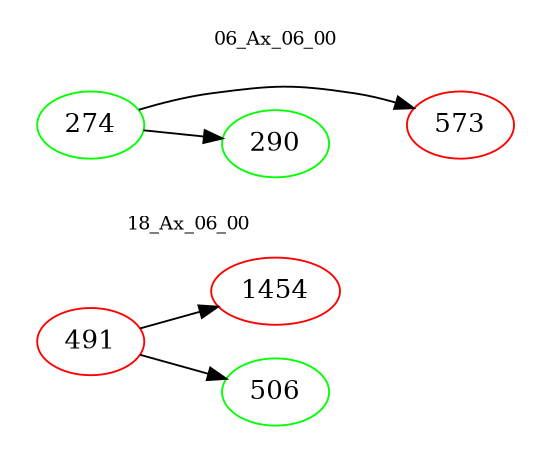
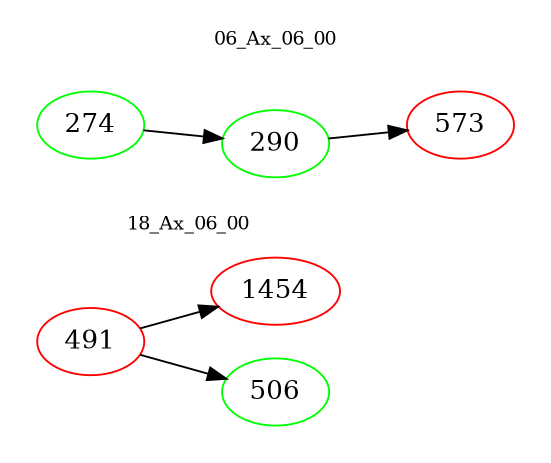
(267, 87) -> (359, 135)
